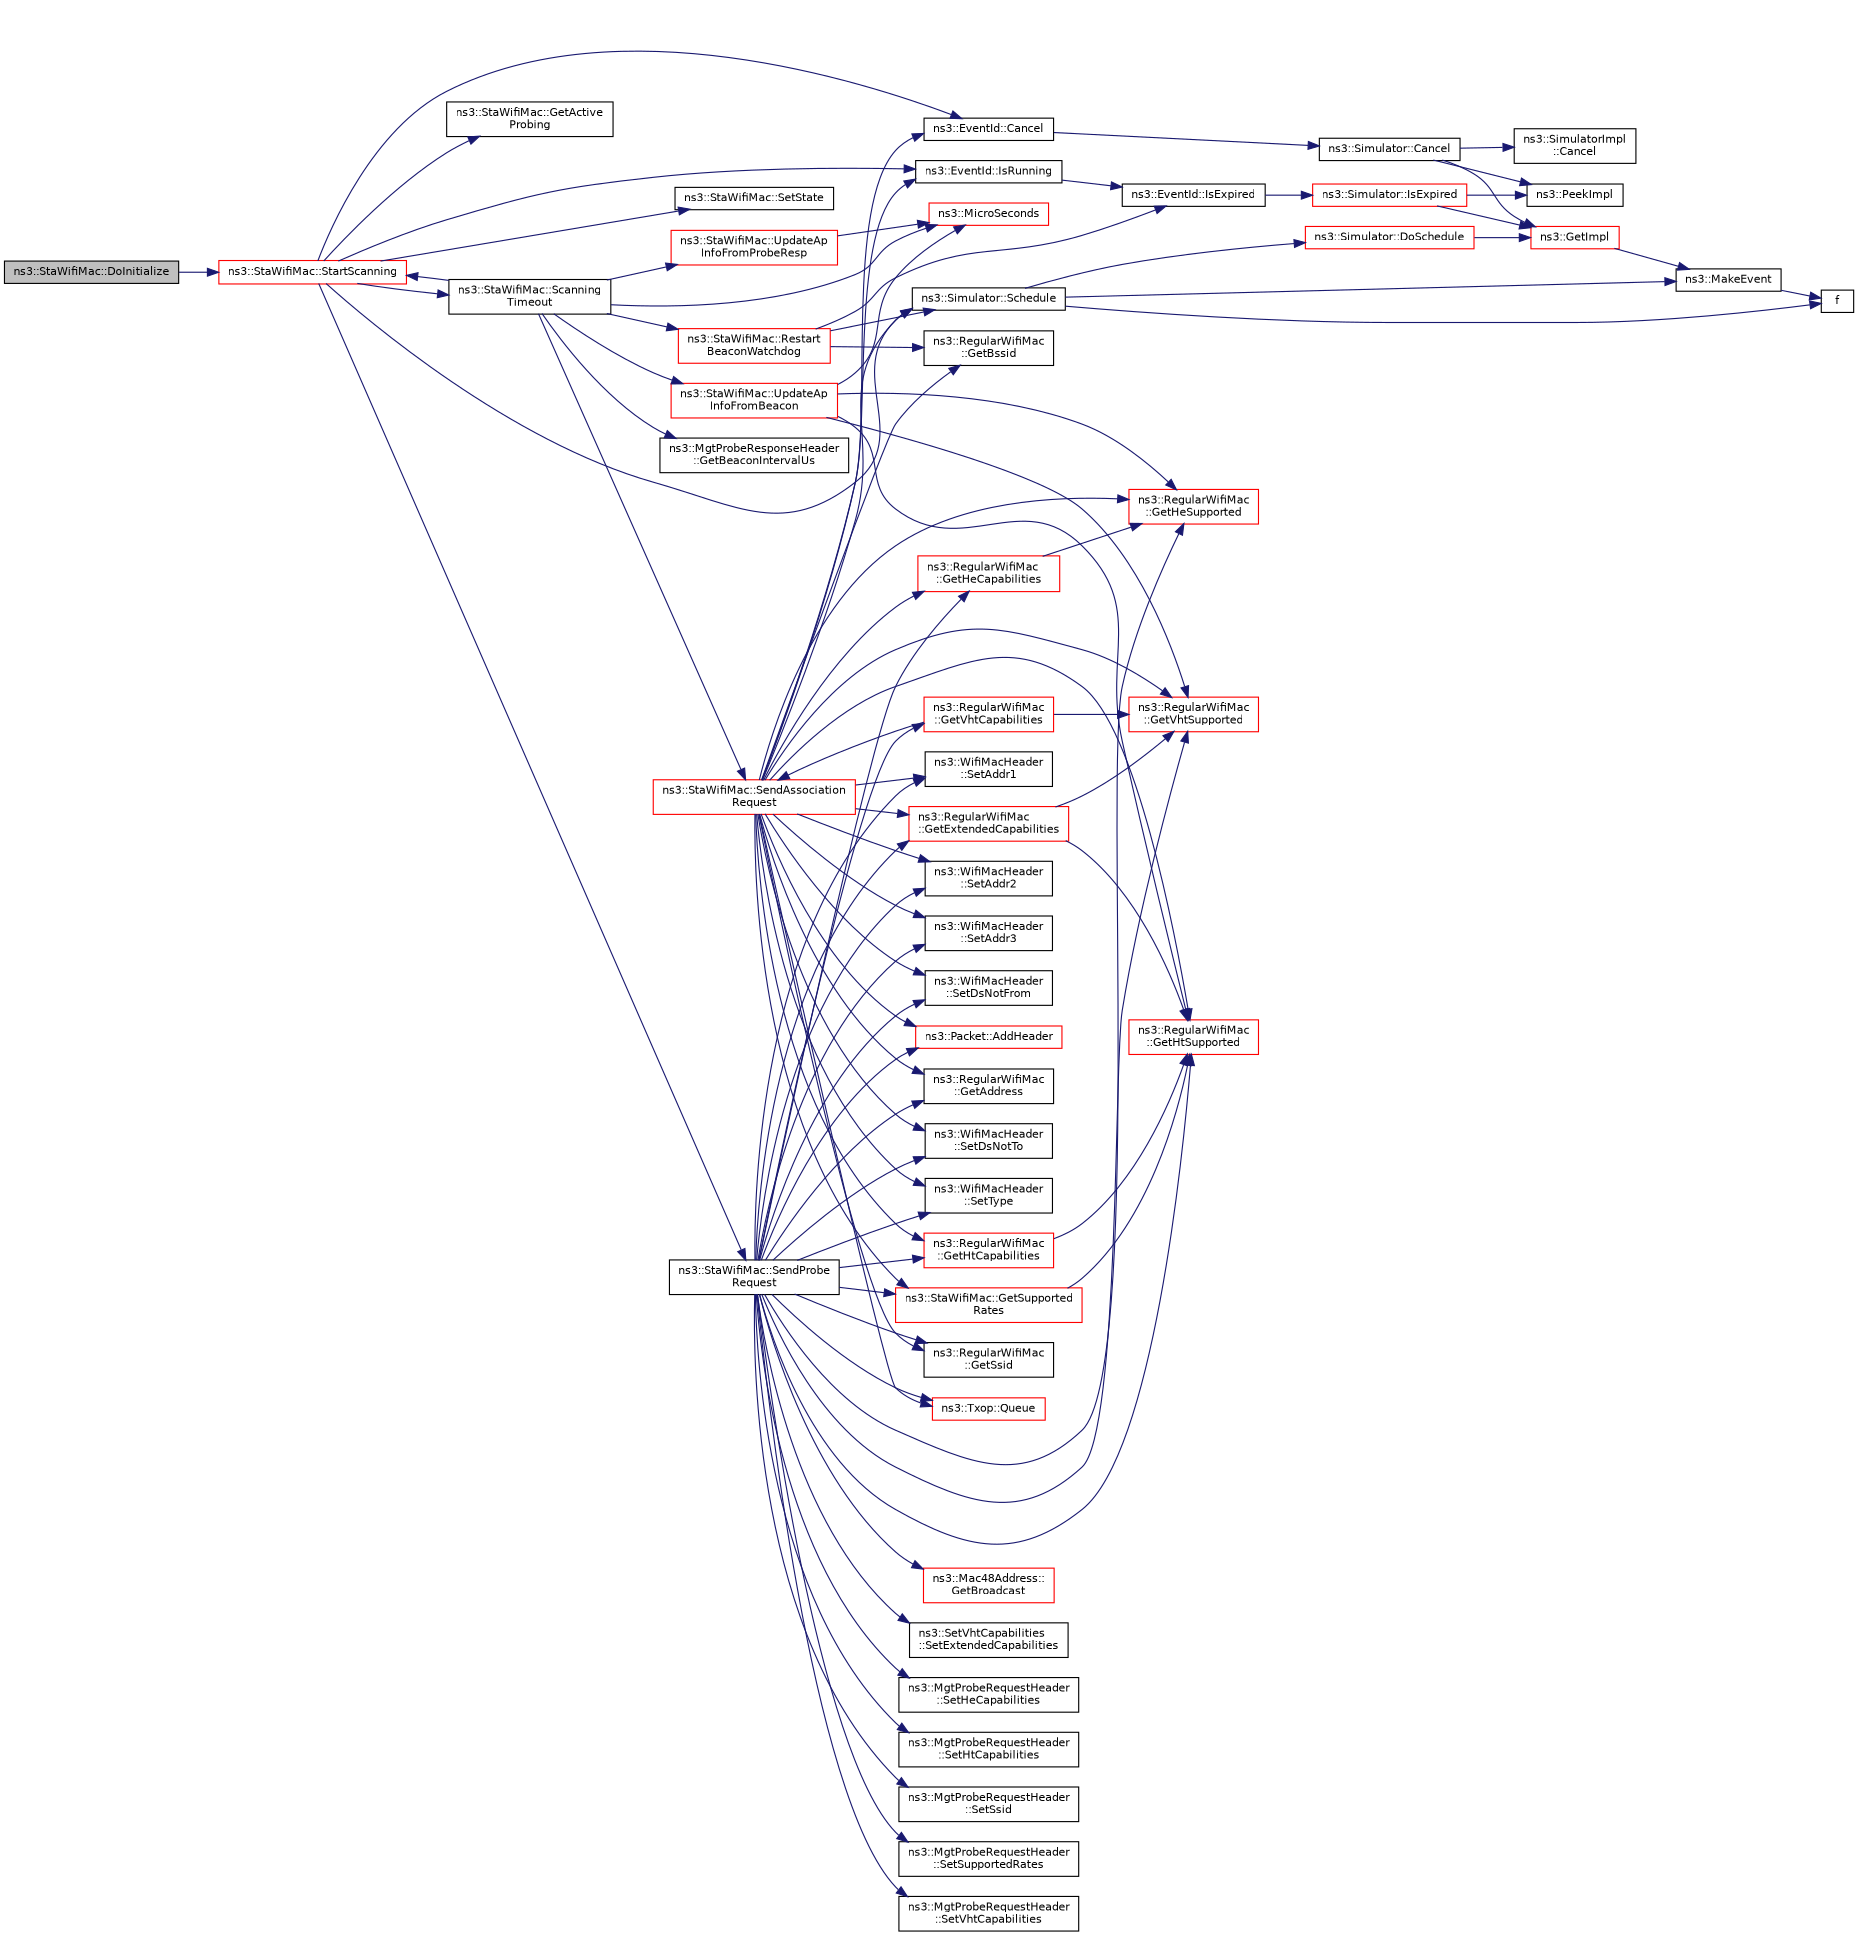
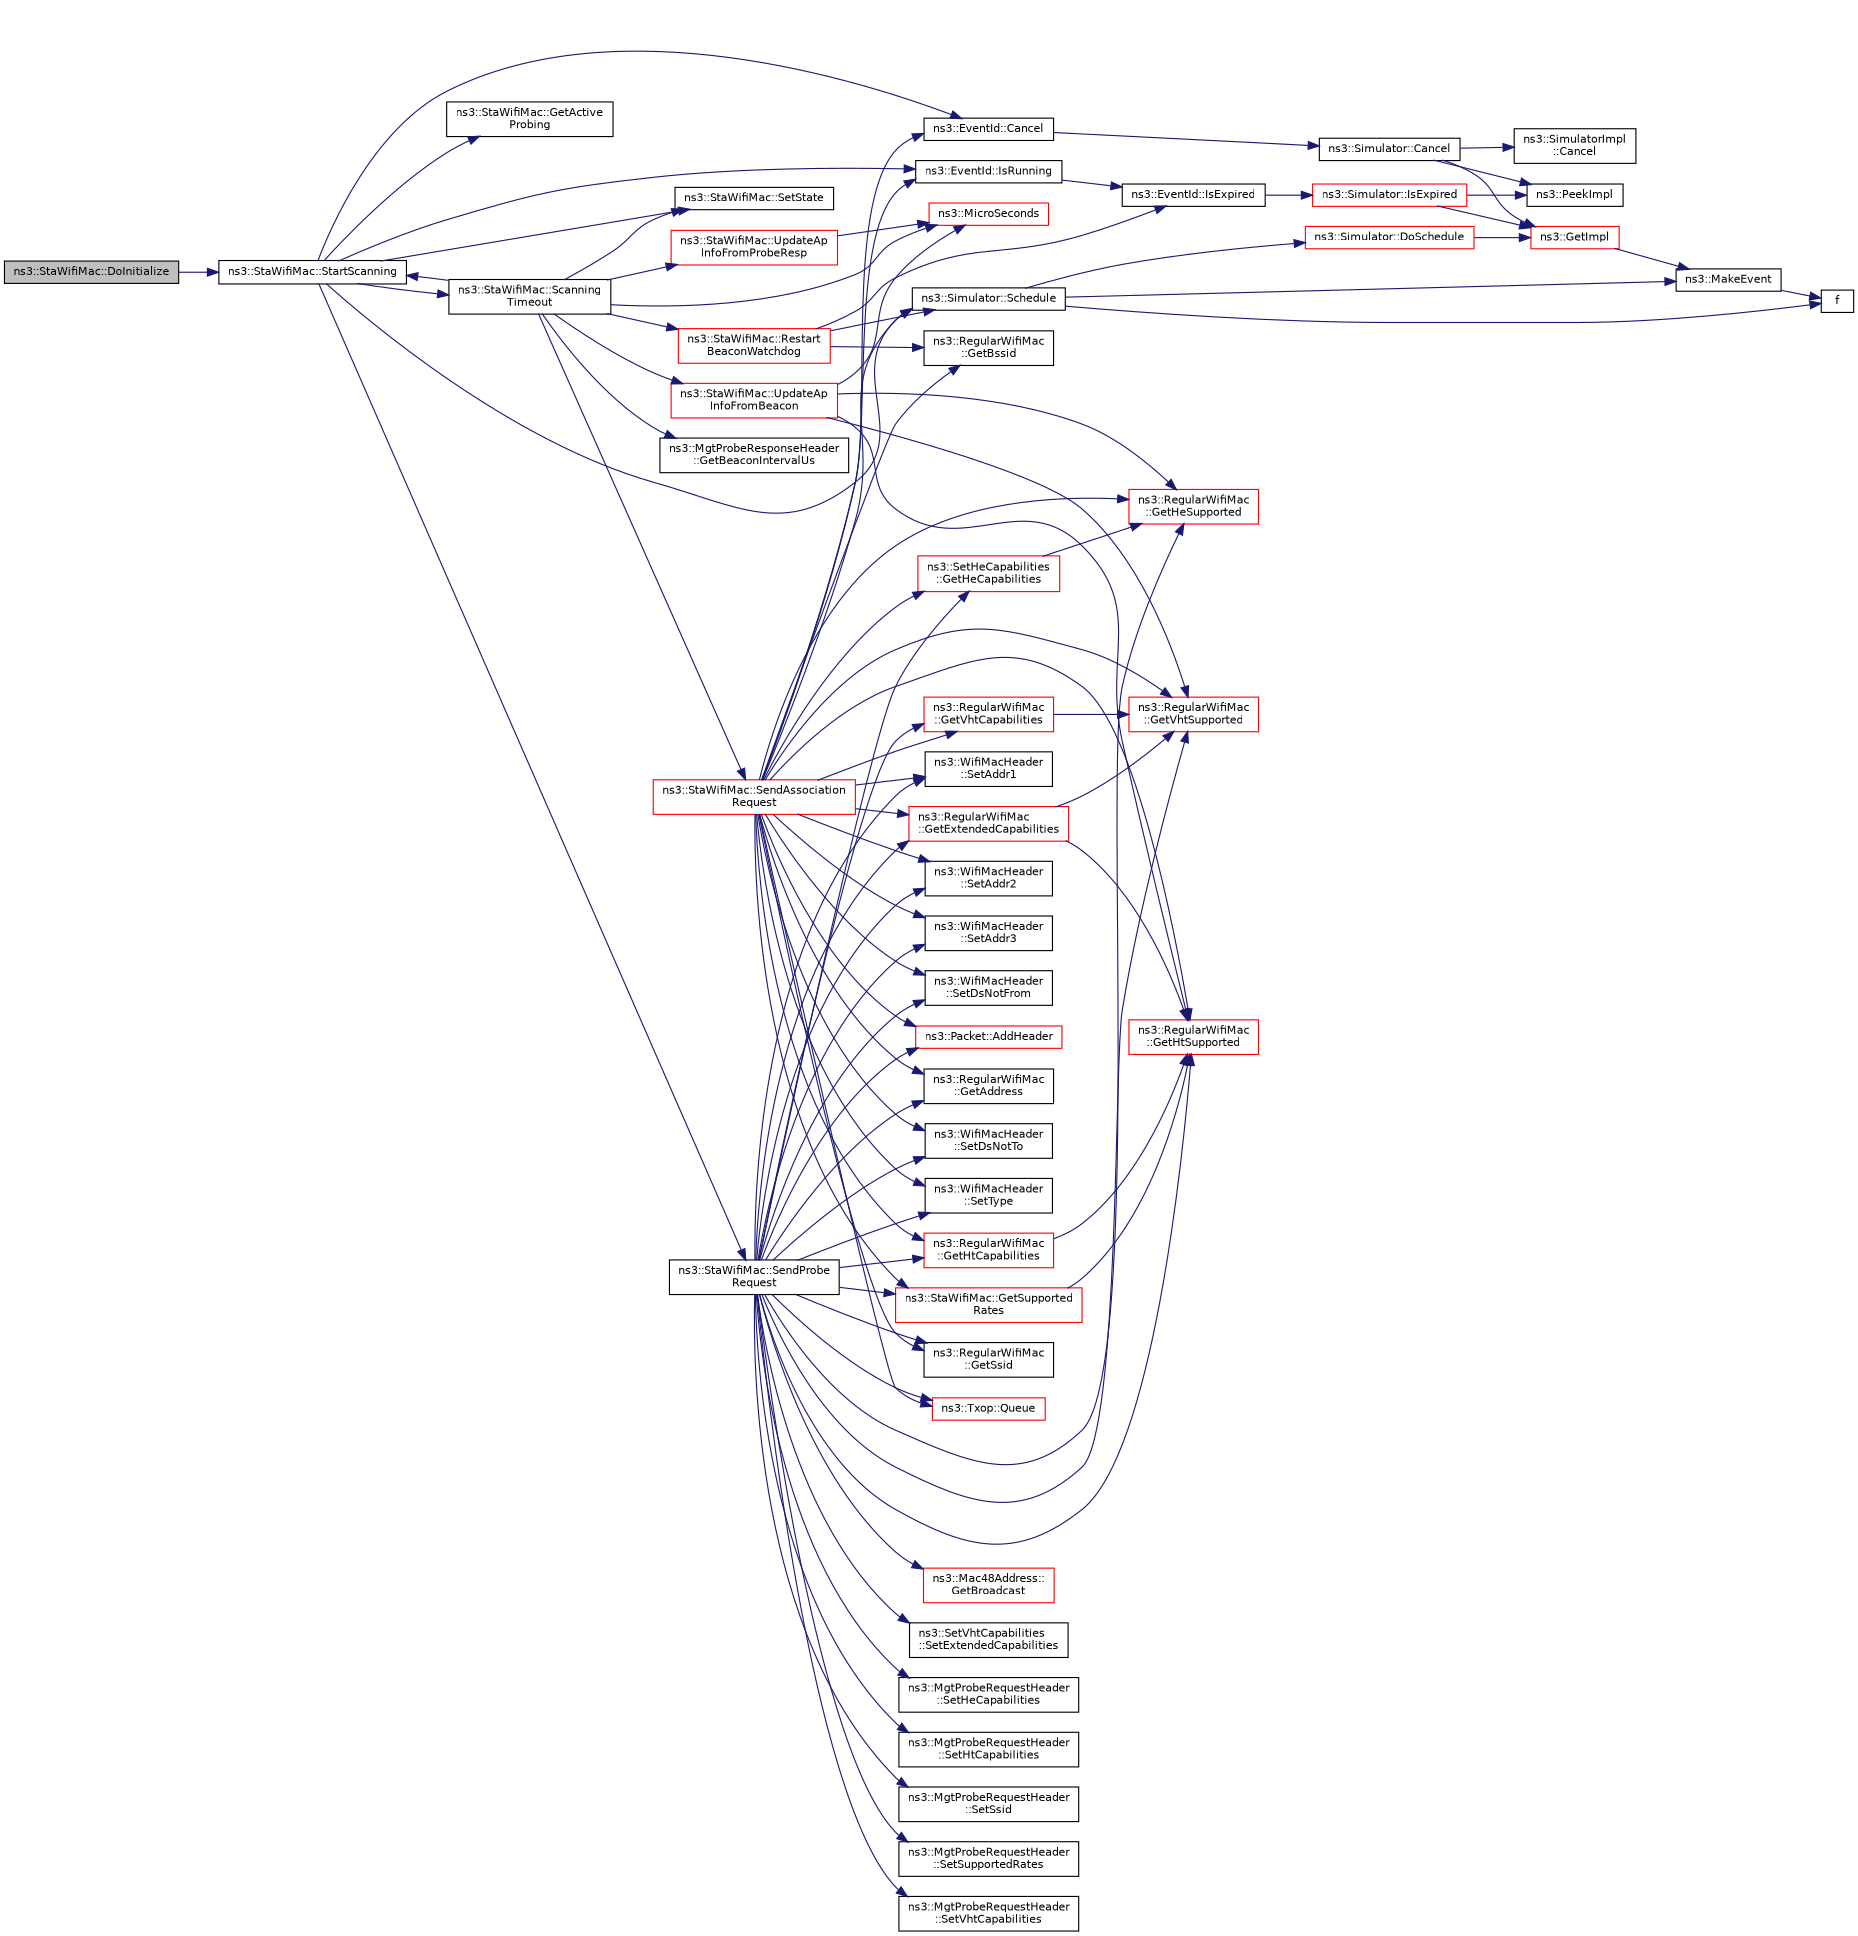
none -> (619, 247)
(313, 272) -> (313, 272)
(989, 574) -> (989, 574)
(855, 746) -> (862, 763)
